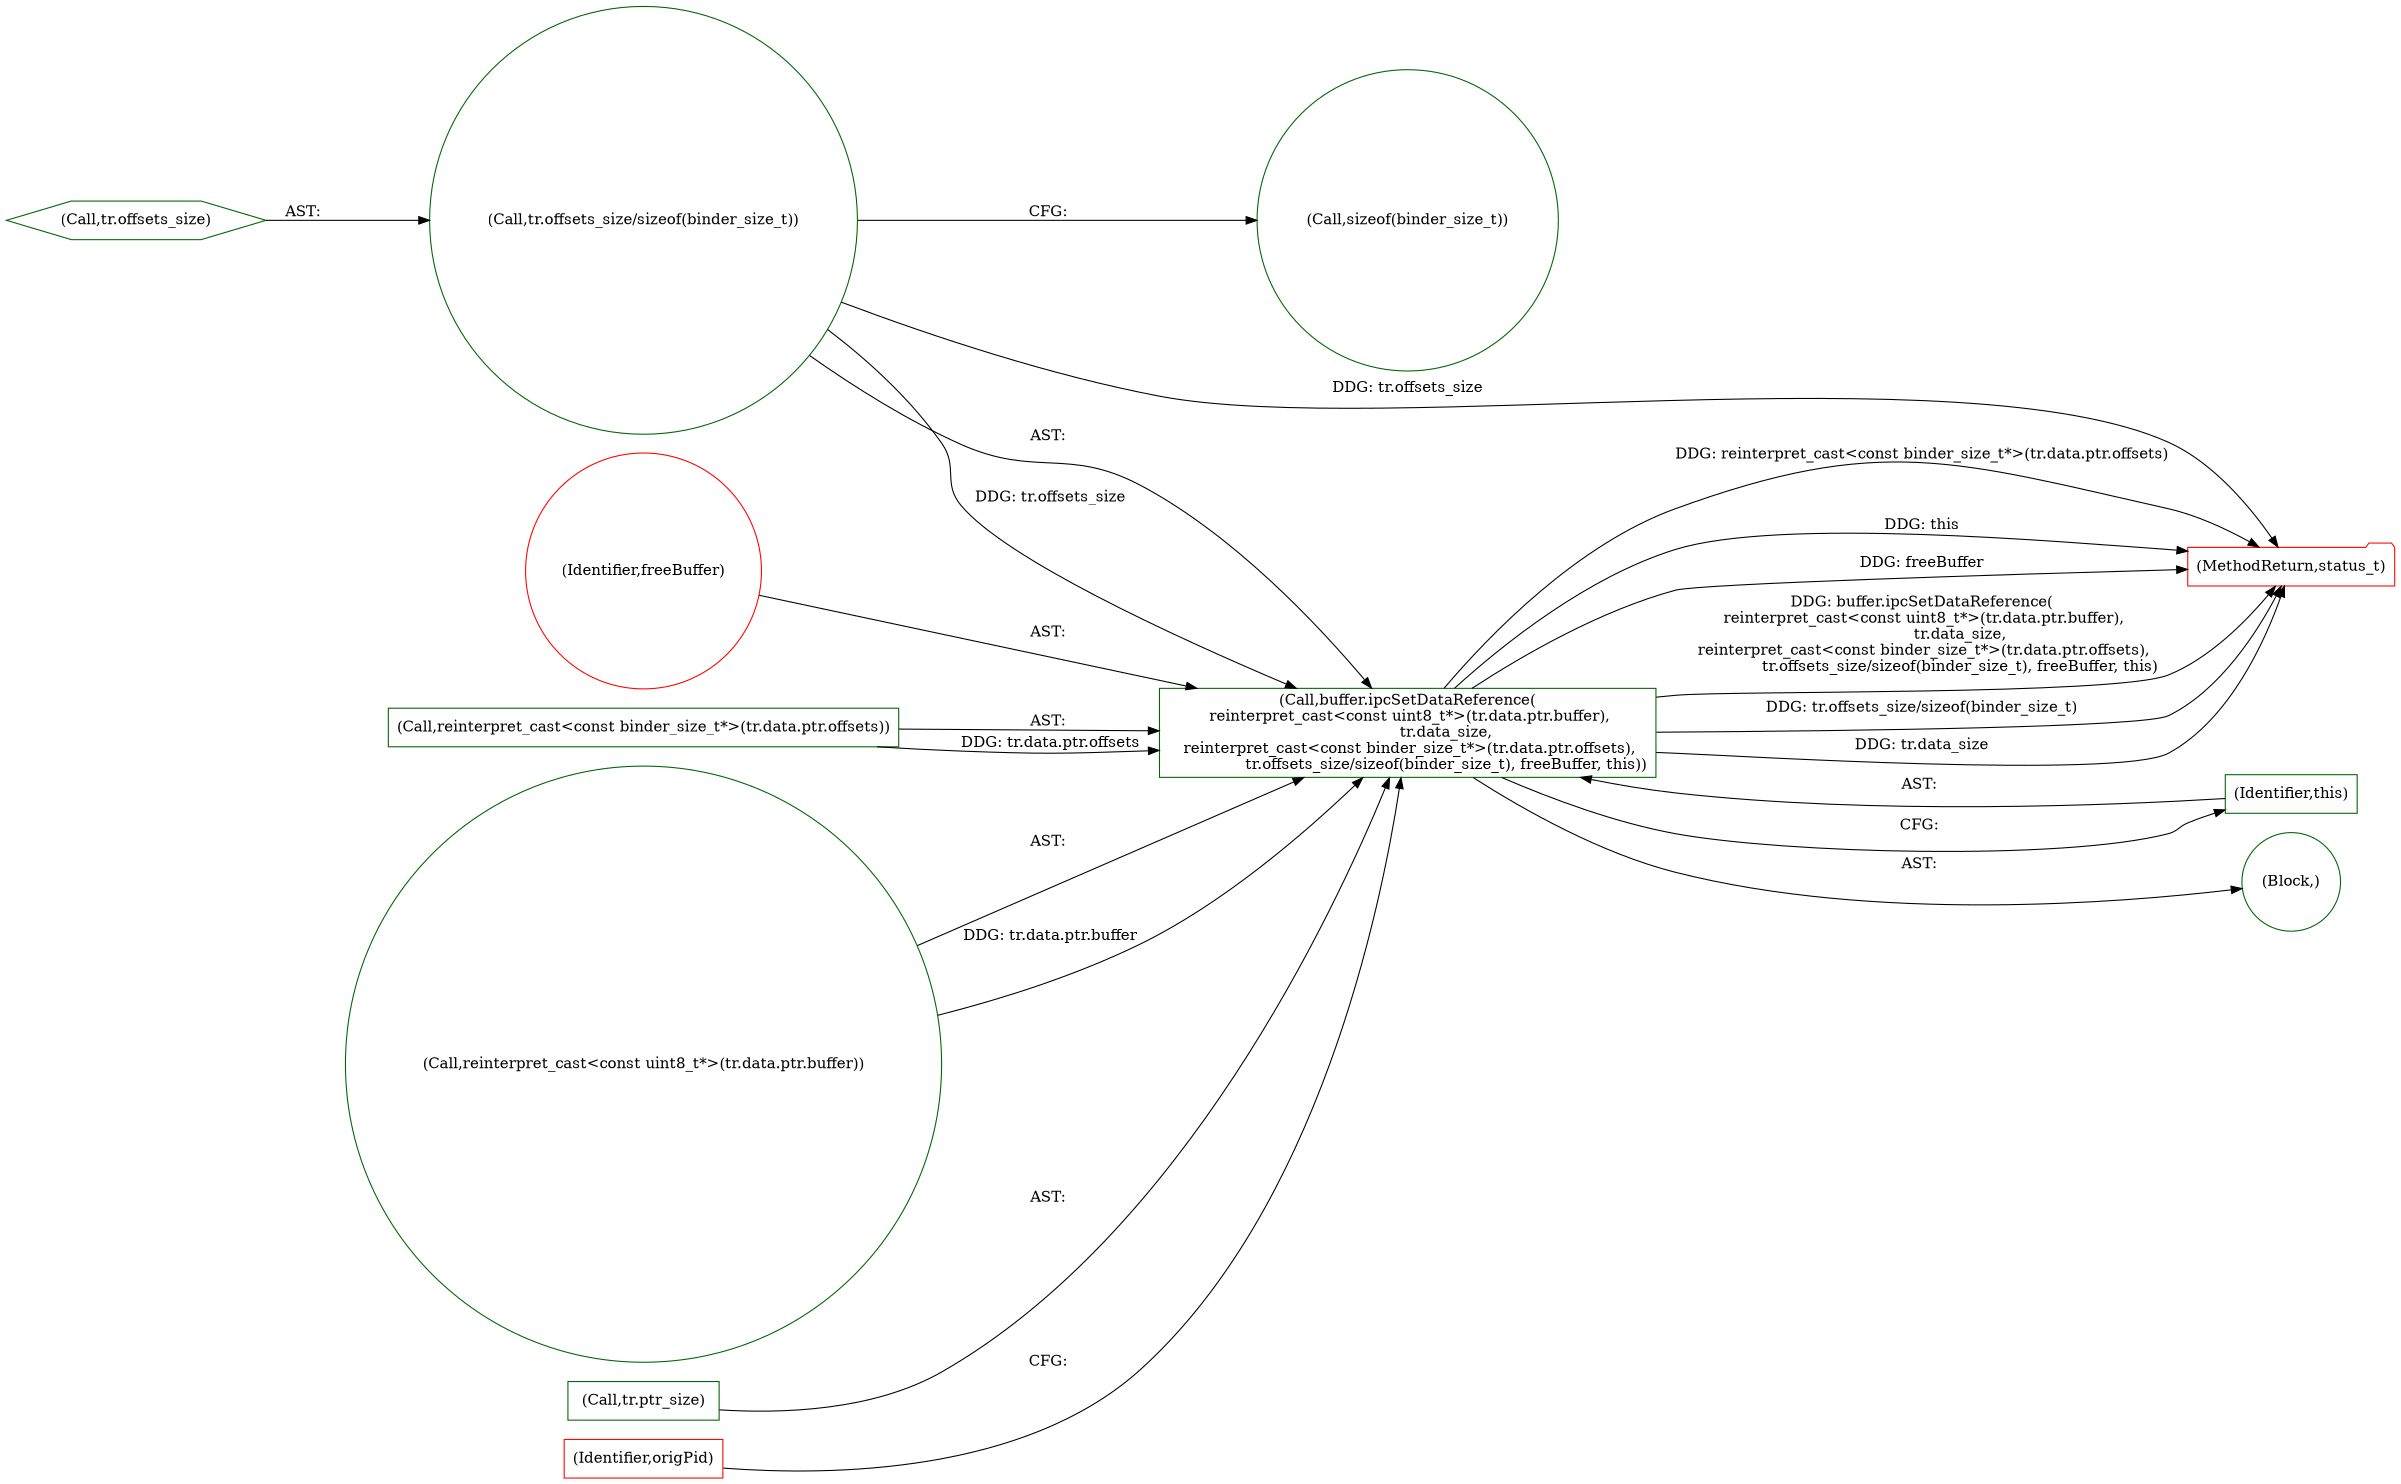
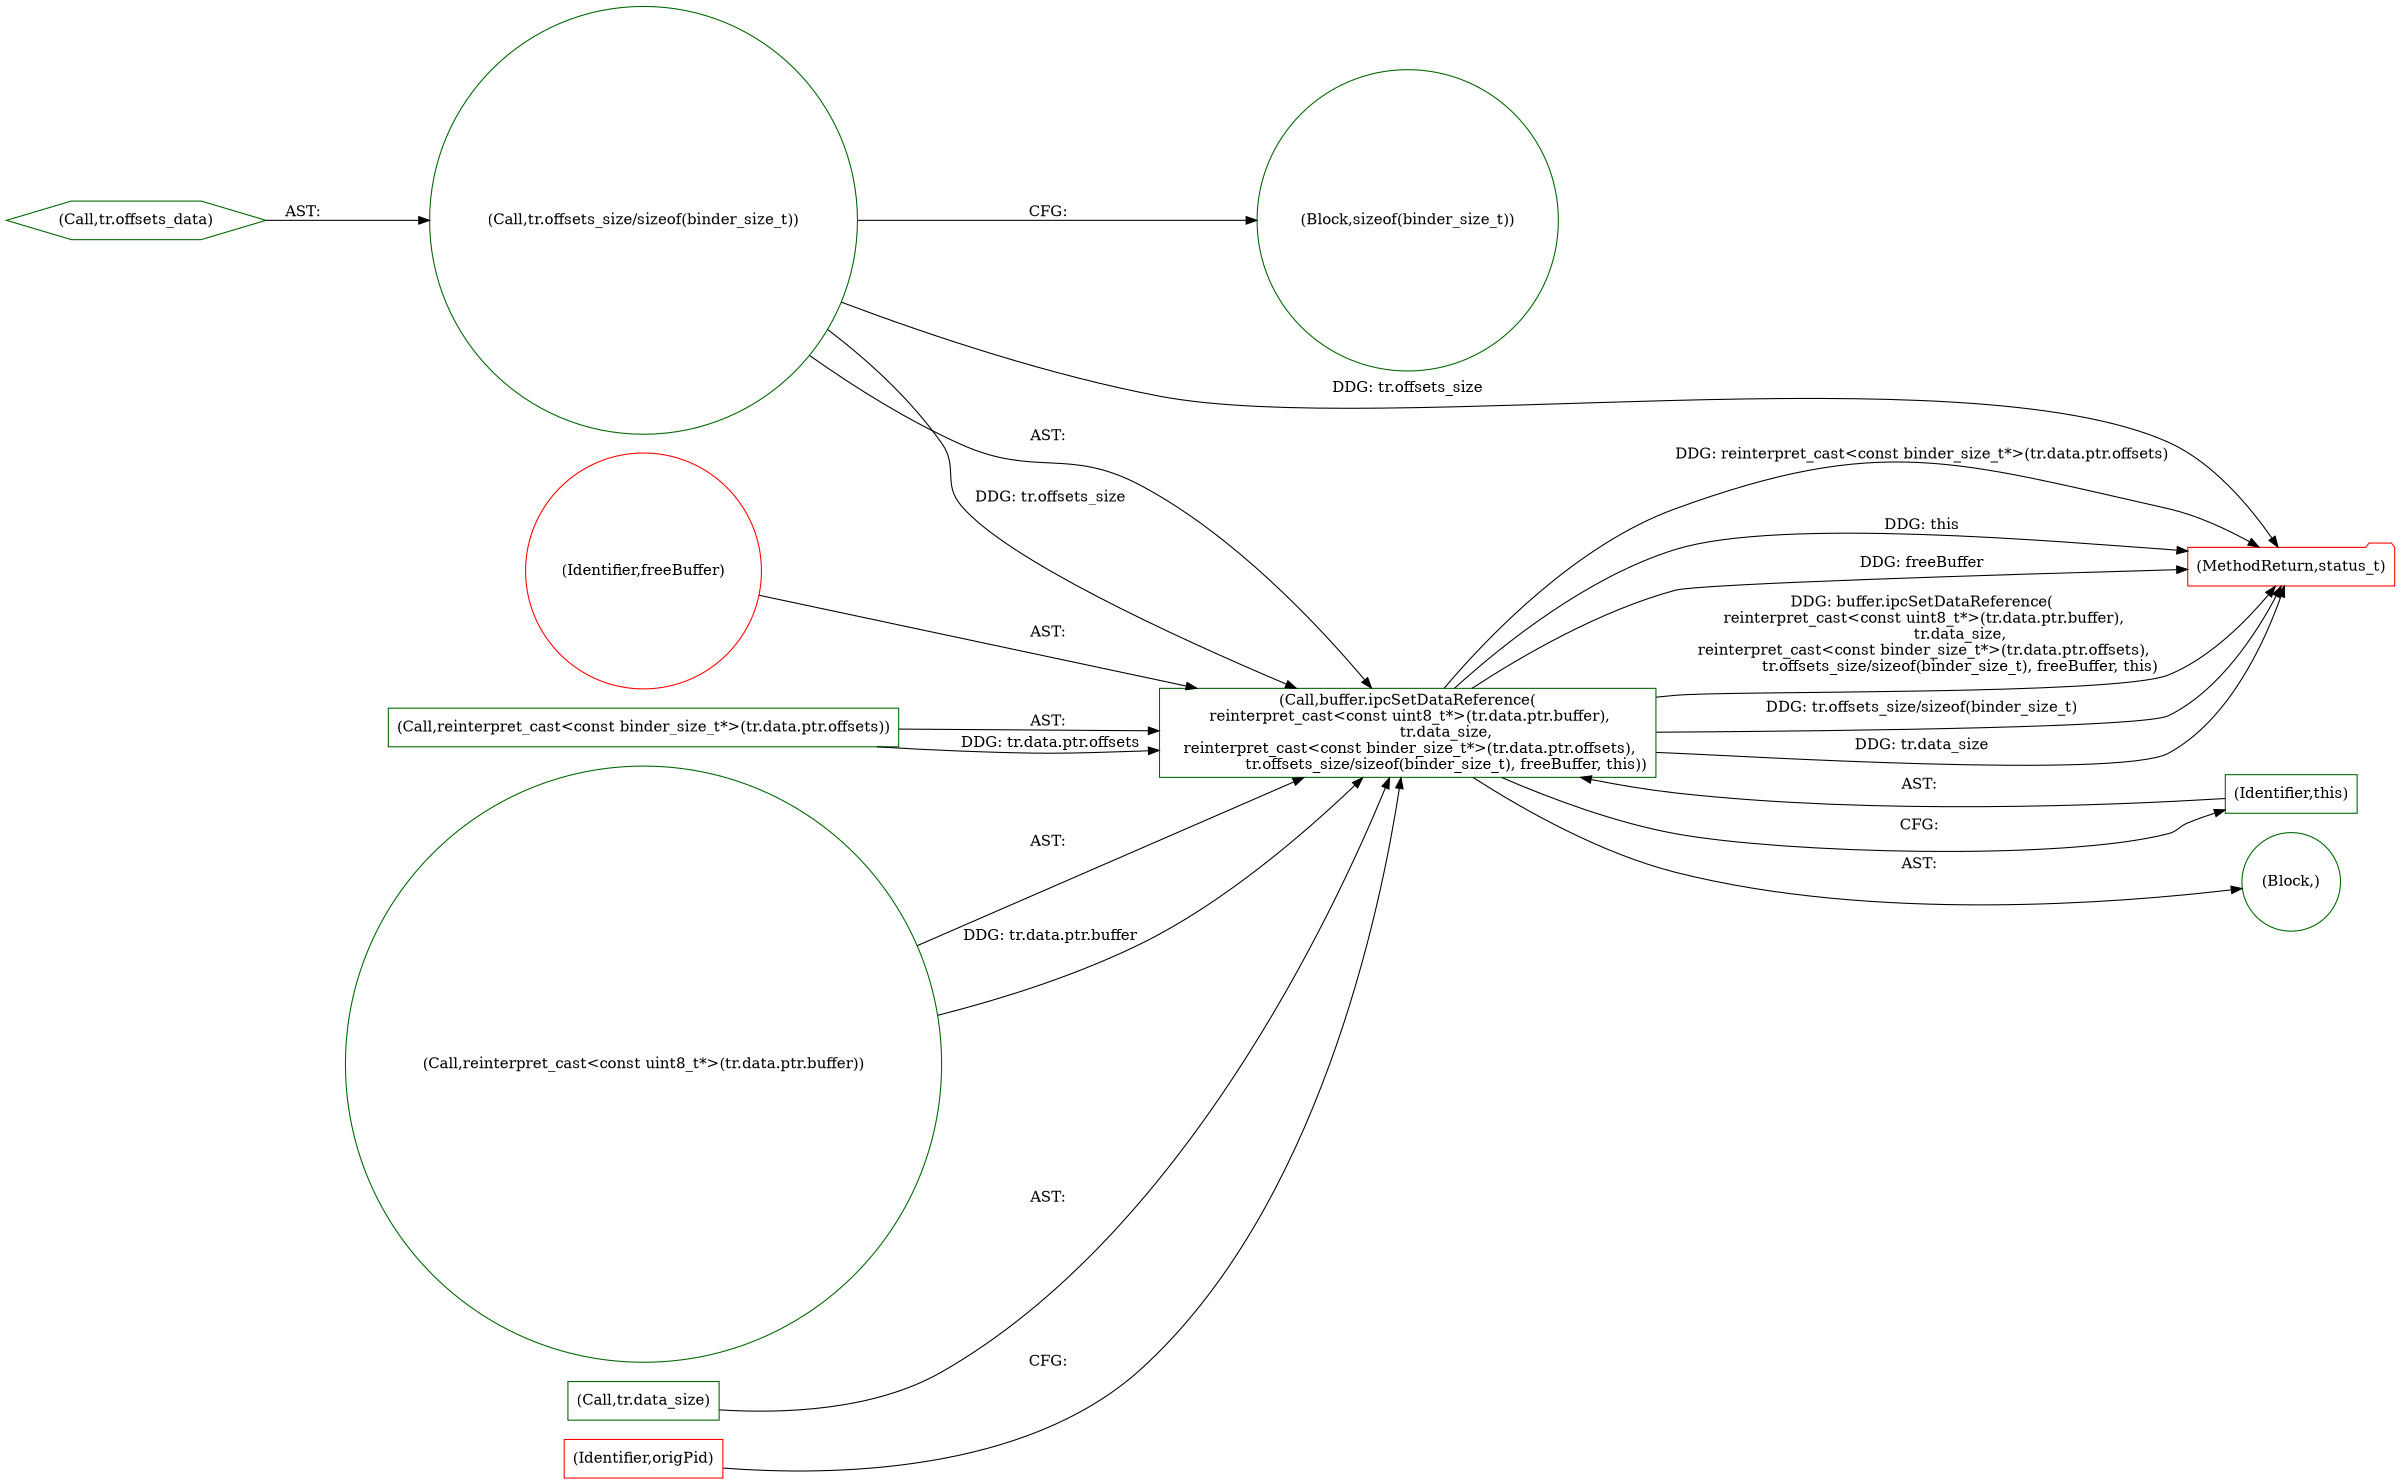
(136, 220) -> (136, 220)
(1408, 220) -> (1408, 220)
(644, 1401) -> (644, 1401)
